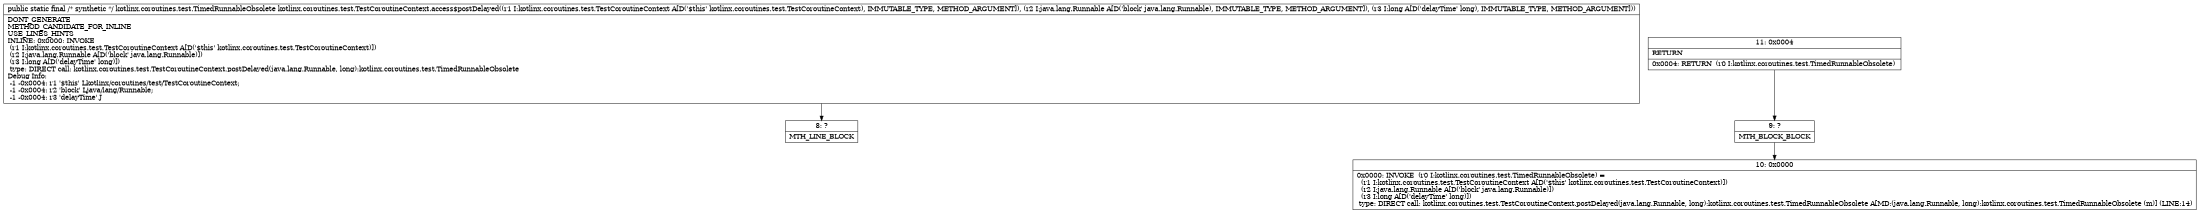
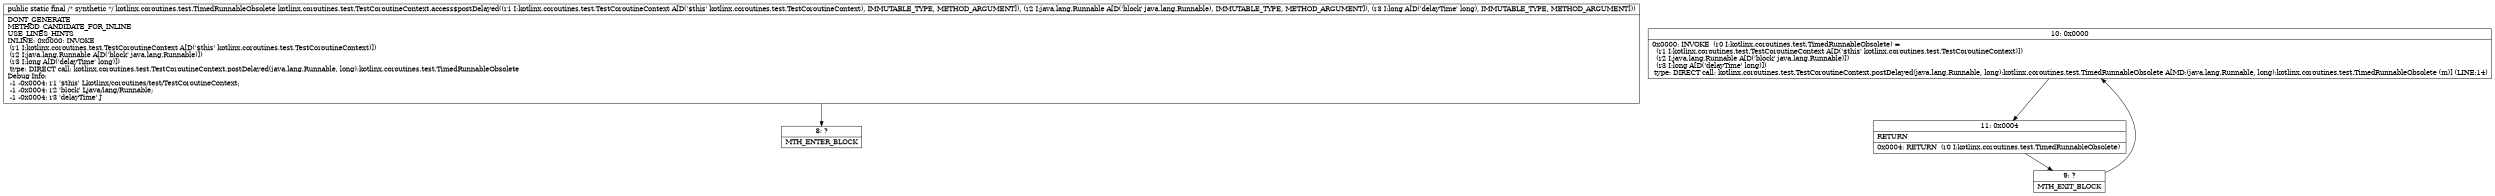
none -> (2033, 98)
(822, 137) -> (822, 142)
(1775, 137) -> (2069, 187)
